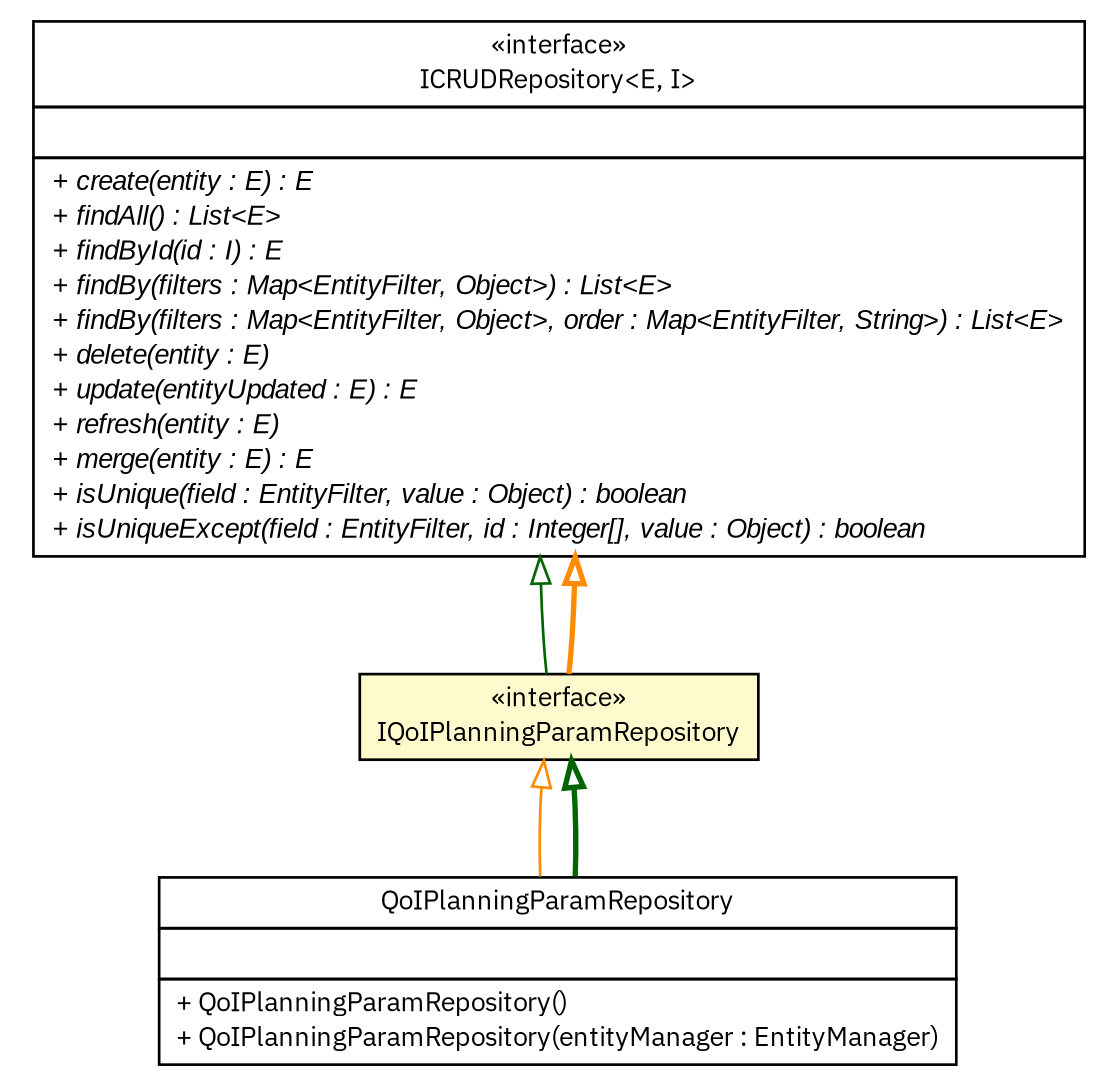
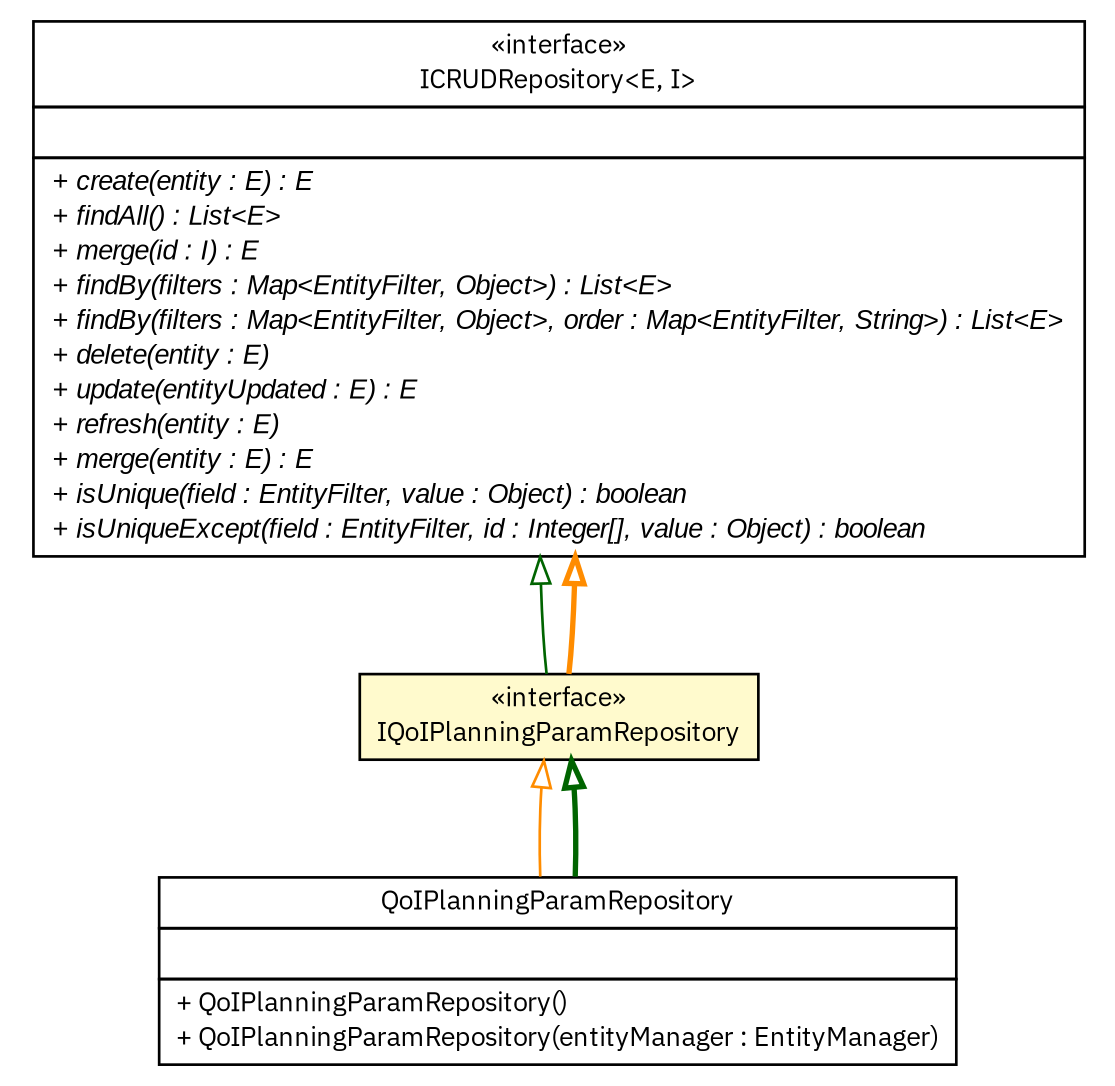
(169, 251) -> (156, 251)
